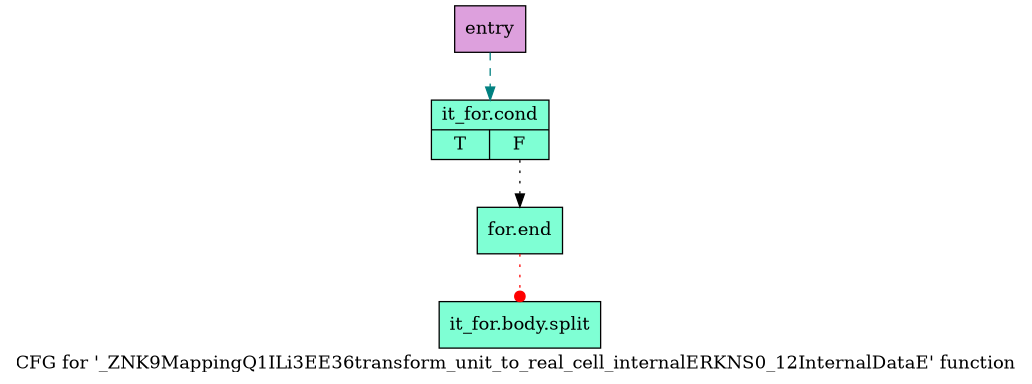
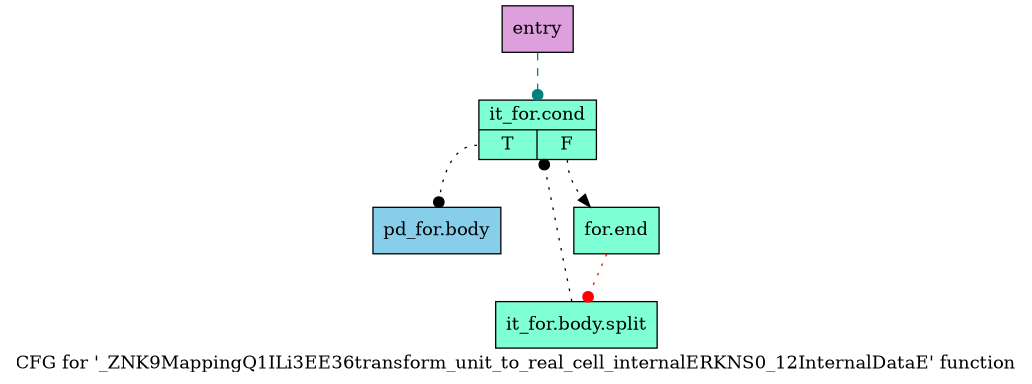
(490, 70) -> (538, 71)
none -> (437, 231)
none -> (558, 236)
